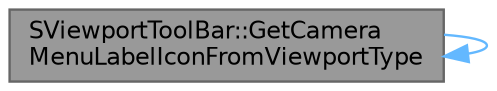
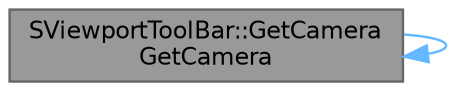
(227, 46) -> (206, 46)
